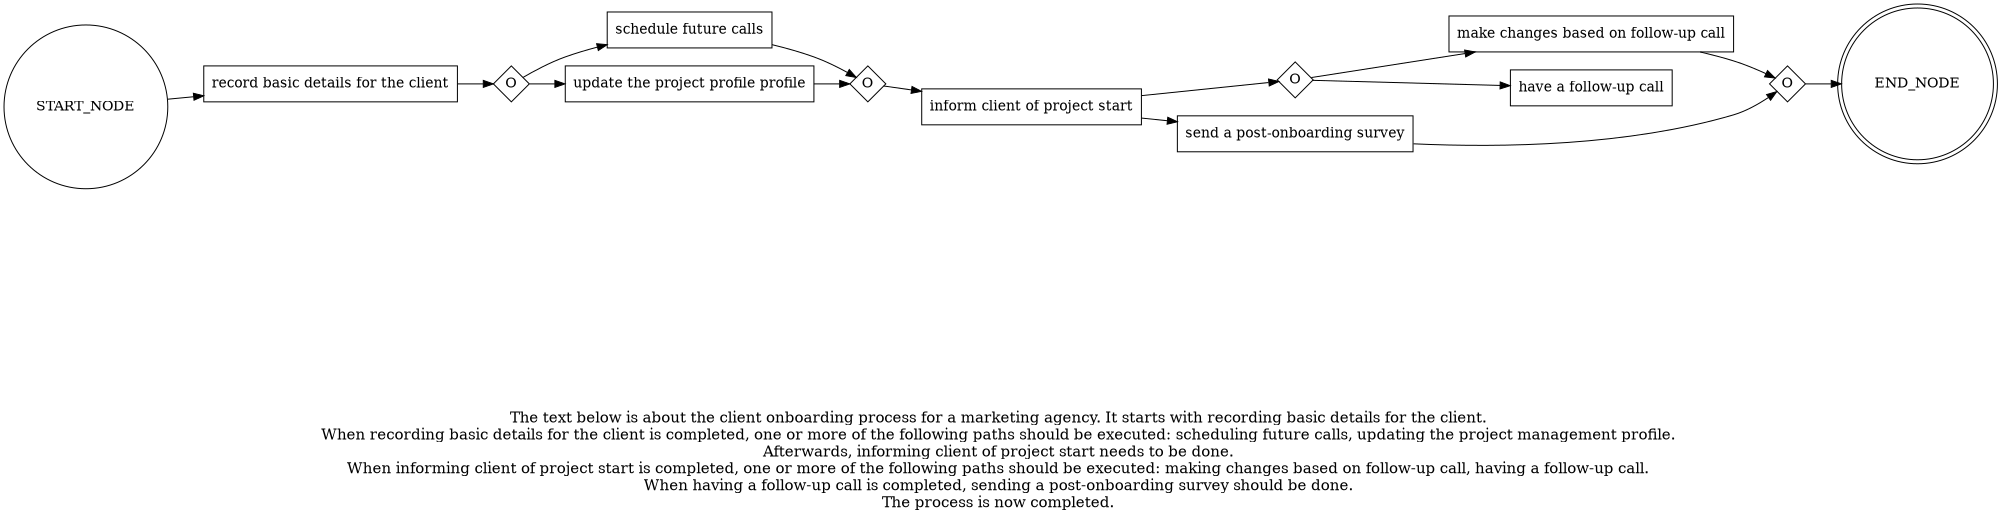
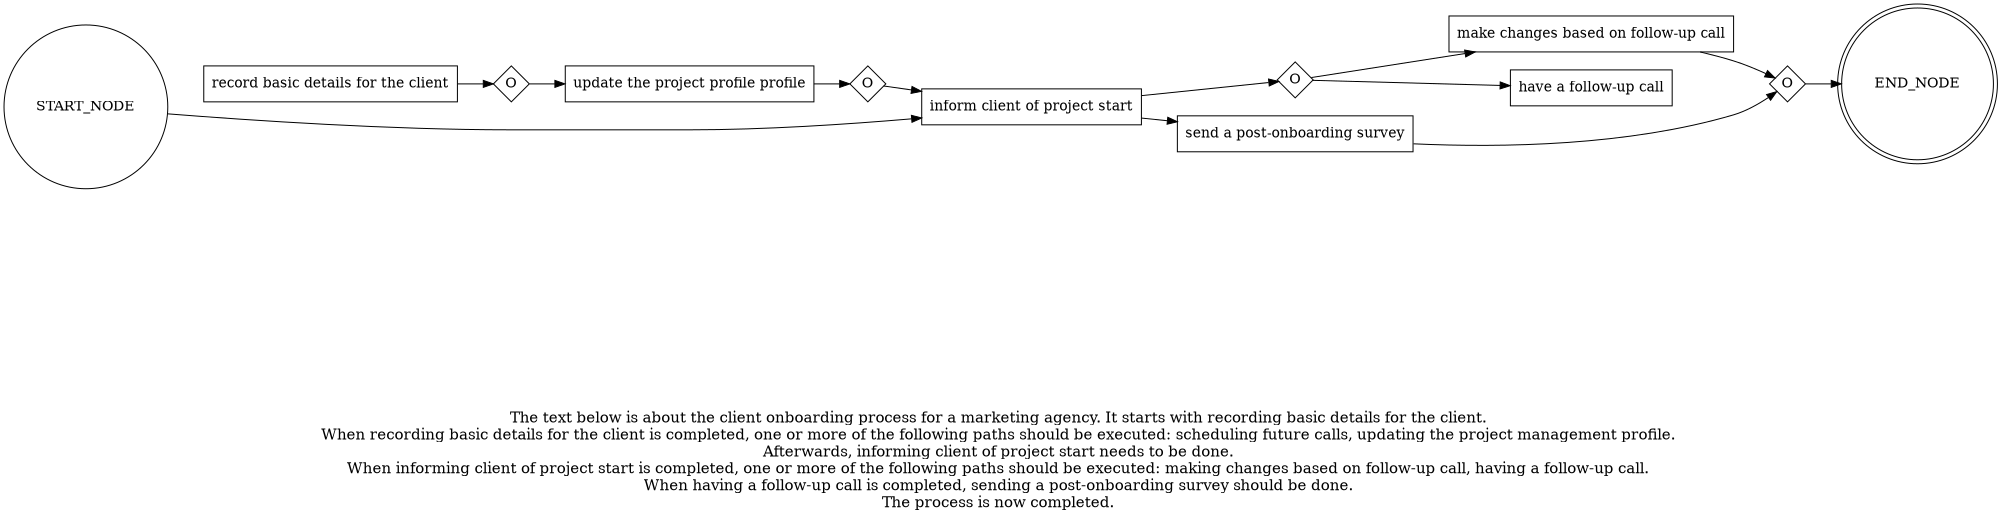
(690, 30) -> none
(181, 98) -> (539, 130)
